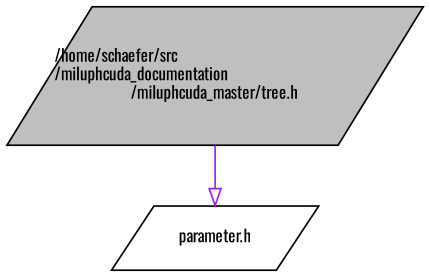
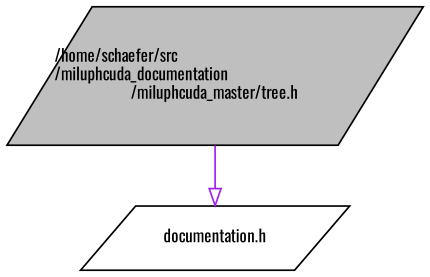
(215, 238) -> (215, 238)
